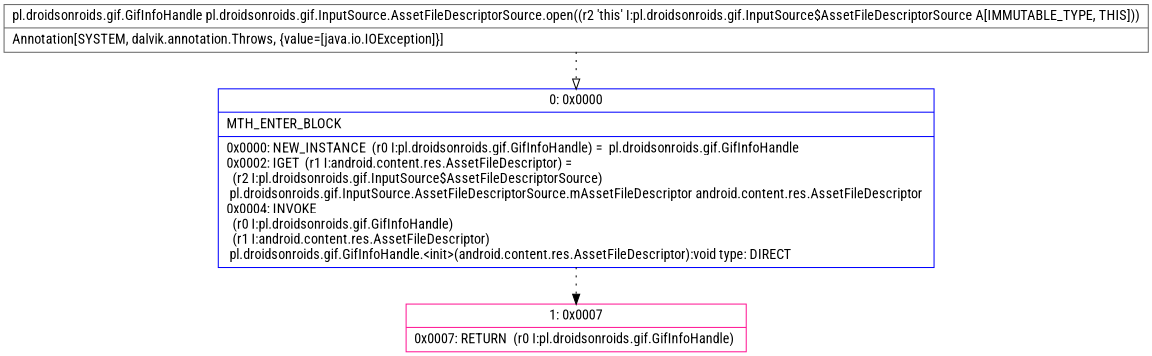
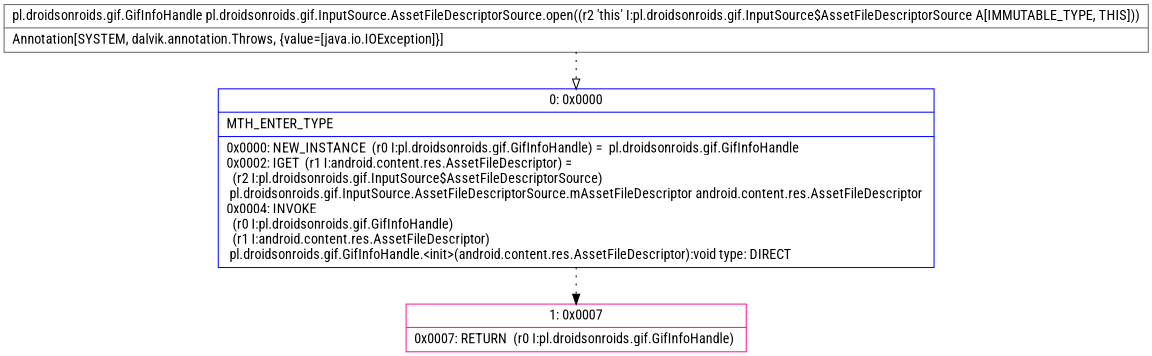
(284, 124) -> (280, 124)
